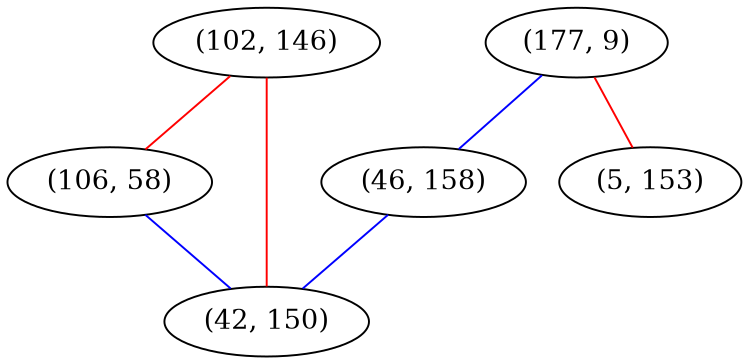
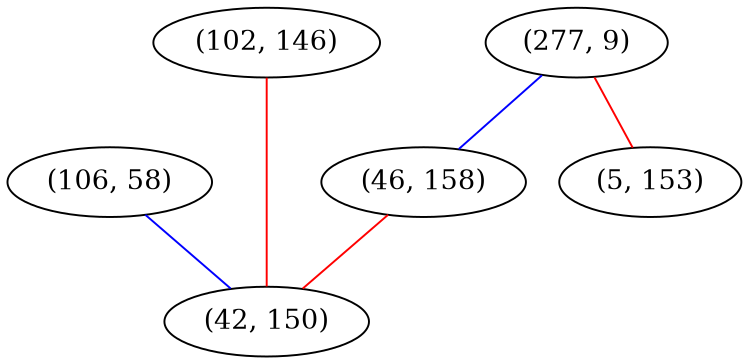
(577, 43) -> (577, 43)
(188, 113) -> none
(345, 252) -> (345, 252)
